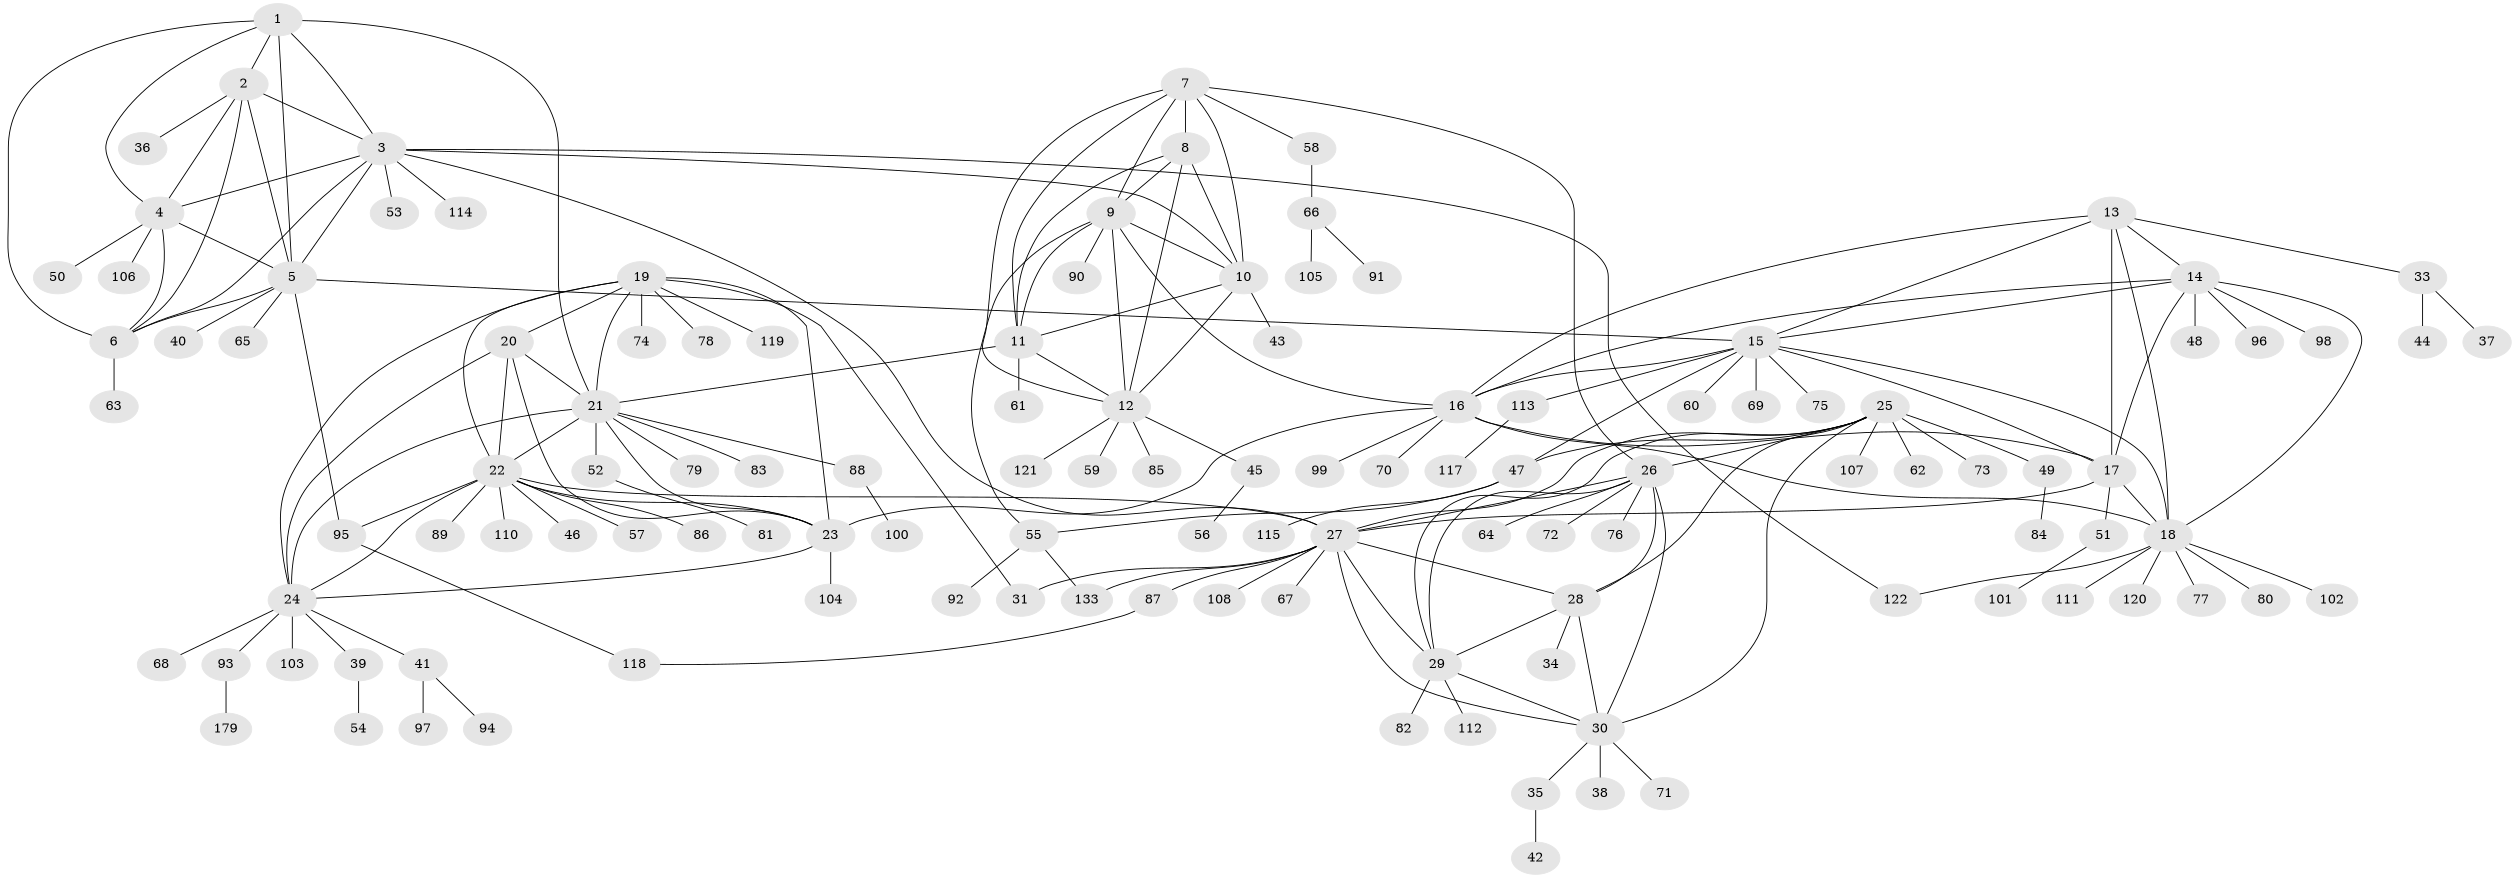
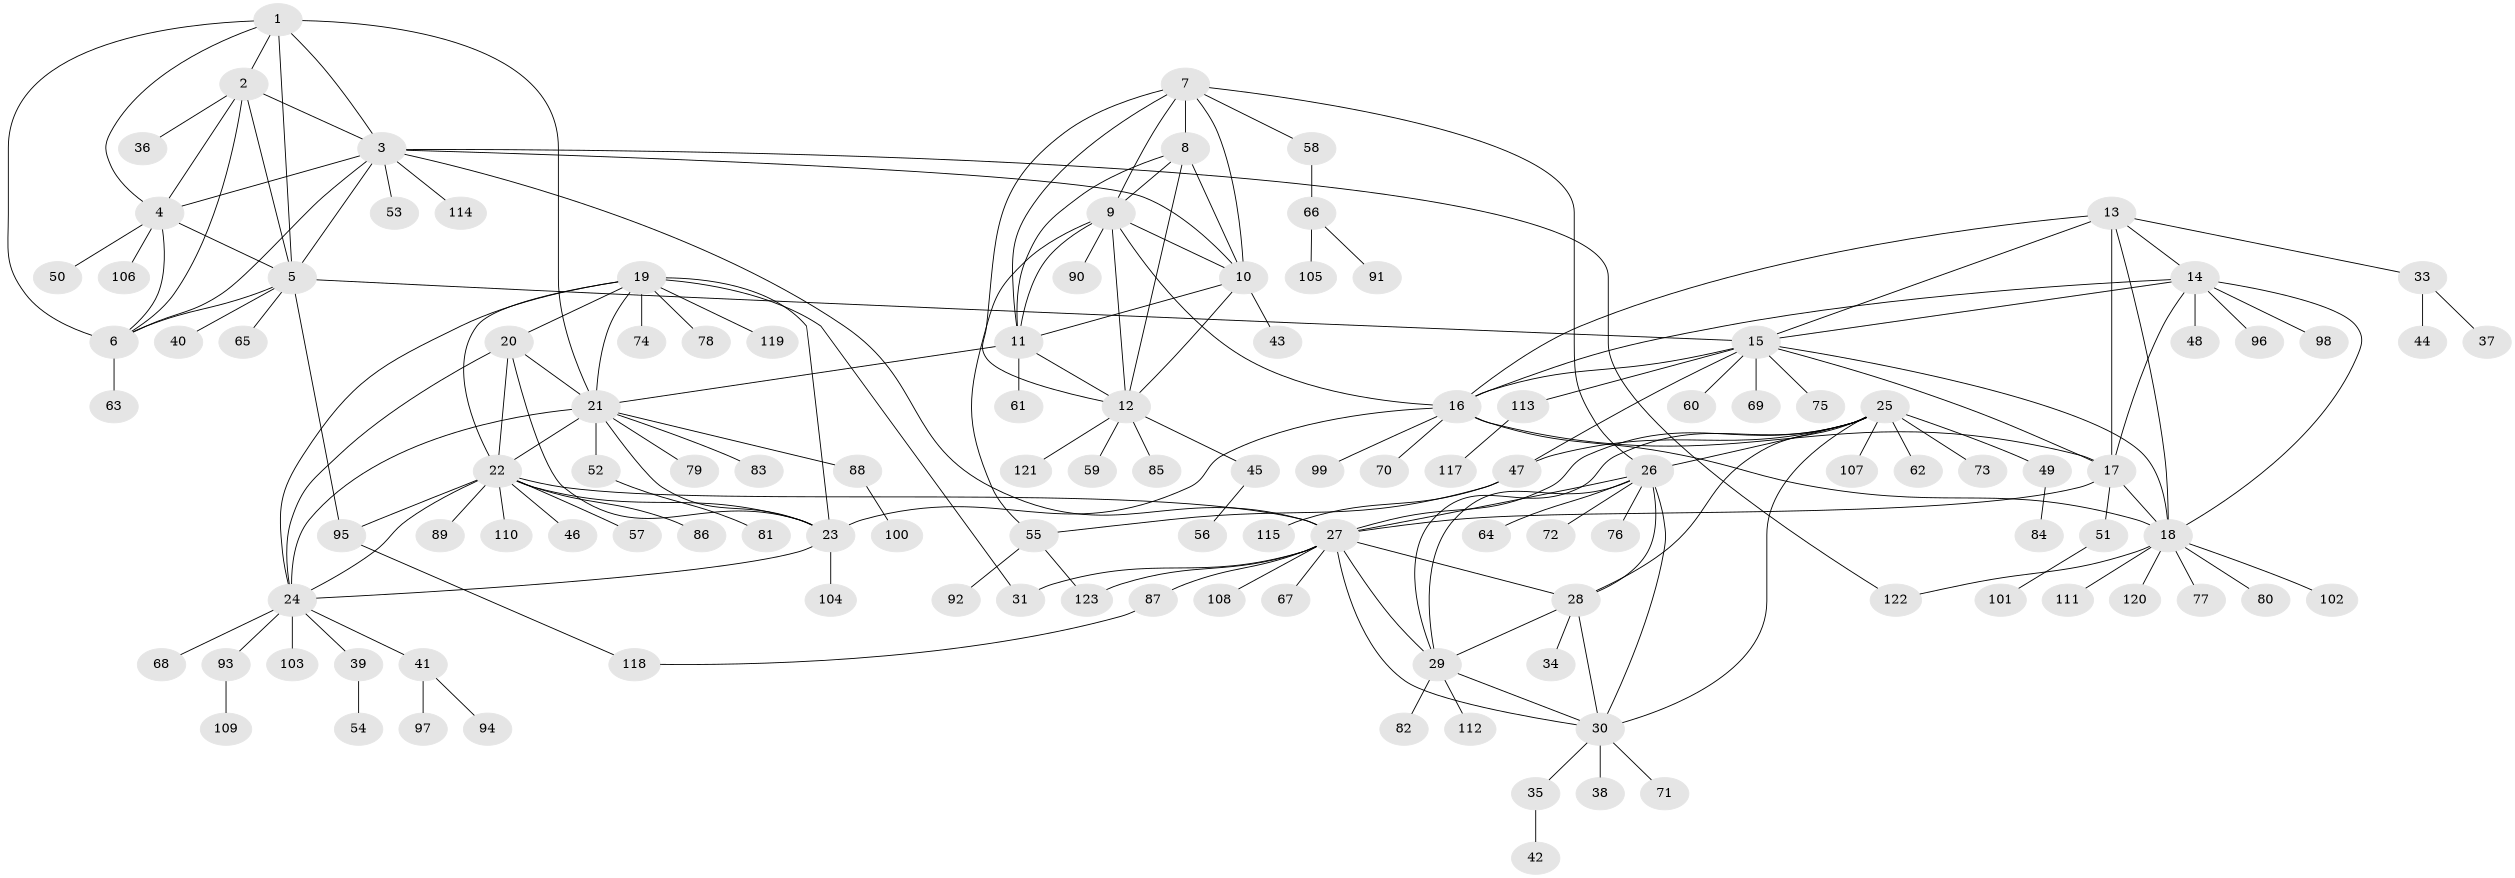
(1087, 600) -> (1087, 600)
(226, 729) -> (226, 729)
